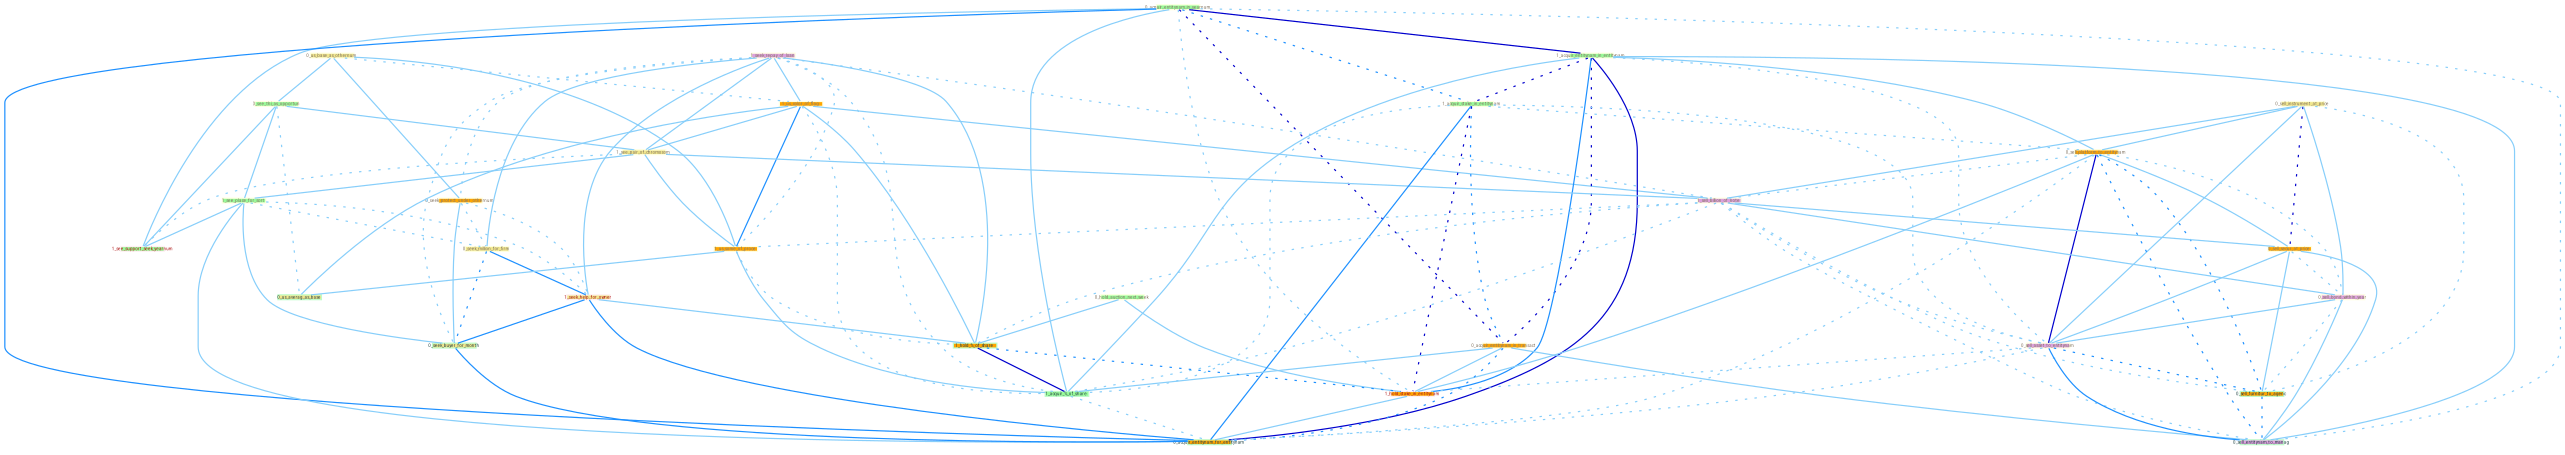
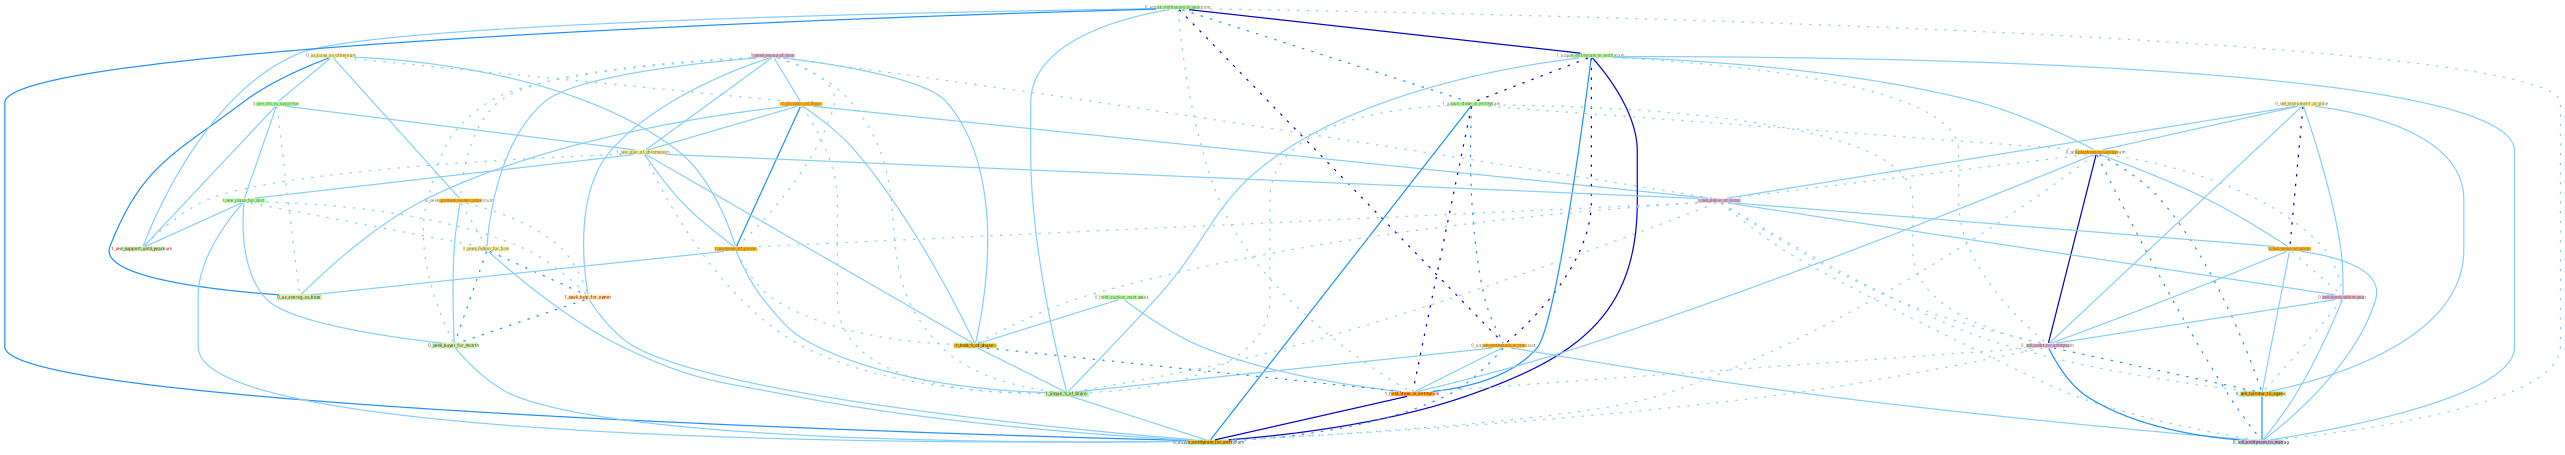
none -> (135, 197)
(143, 249) -> (143, 249)
(2462, 259) -> (2462, 259)
(547, 277) -> (547, 277)
(764, 319) -> (818, 254)
(521, 321) -> (521, 321)
none -> (780, 332)
(1021, 370) -> (1021, 370)
(1067, 394) -> (1067, 394)
none -> (820, 401)
(878, 405) -> (878, 405)
(1138, 418) -> (1138, 418)
(1311, 418) -> (1311, 418)
(2262, 418) -> (2262, 418)
(811, 435) -> (811, 435)
